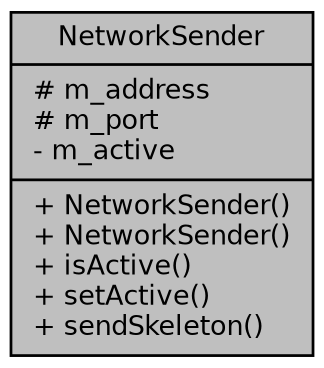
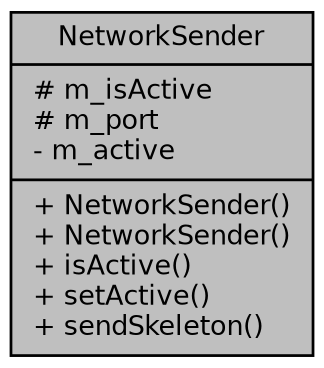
(122, 91) -> (124, 91)
